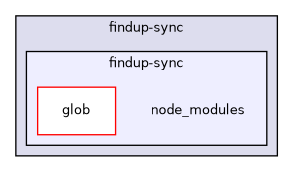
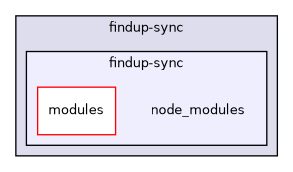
(77, 111) -> (77, 111)
